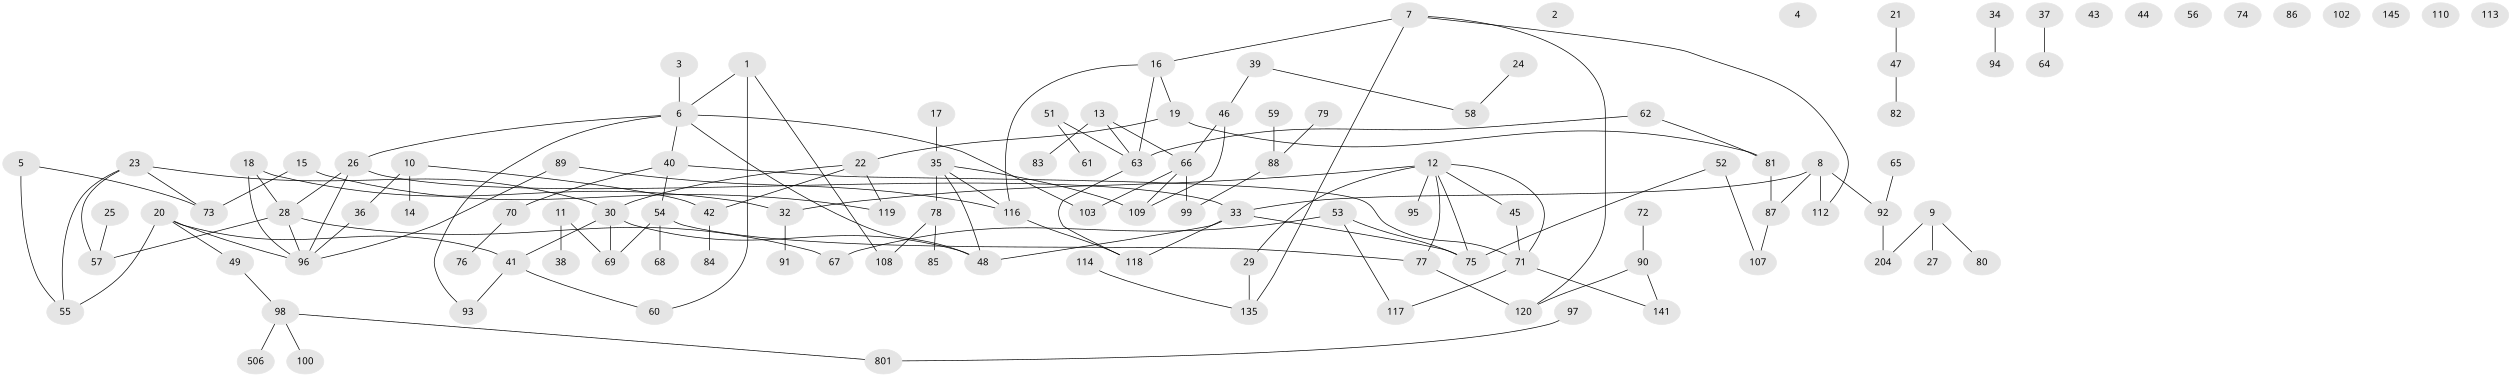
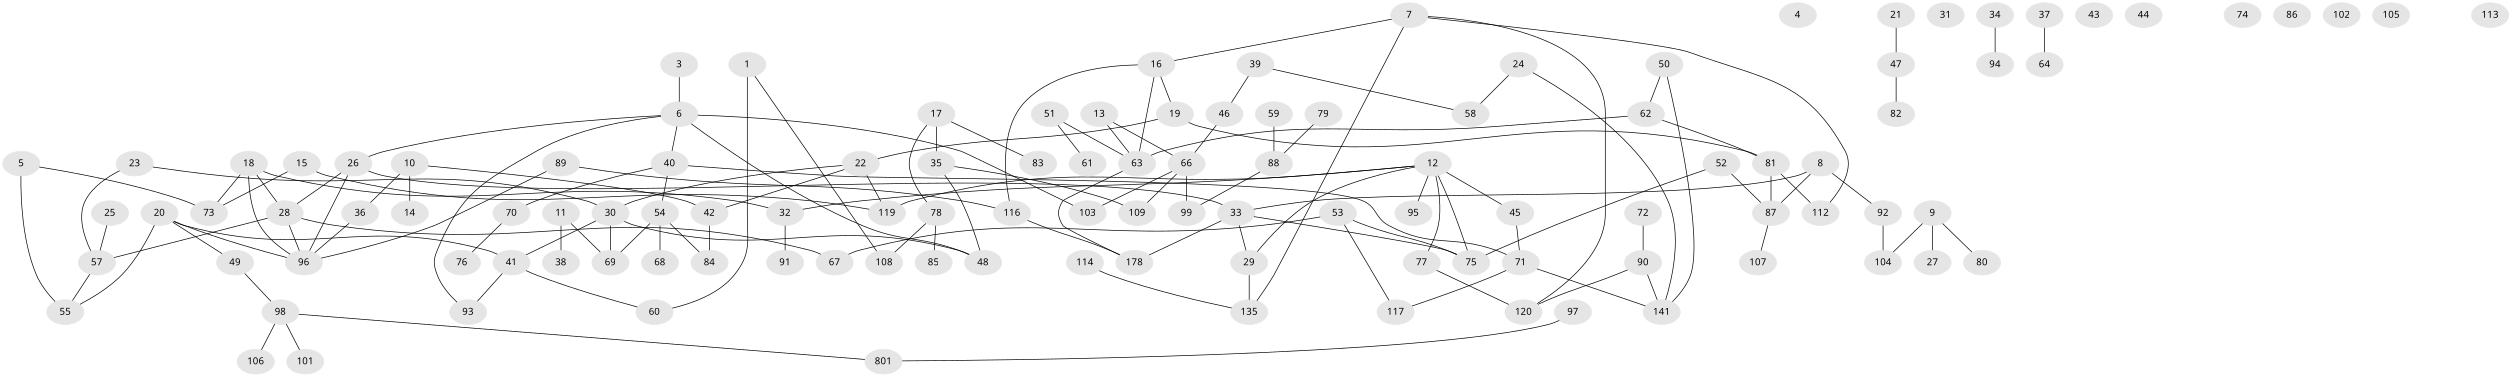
(1555, 15) -> none
none -> (1946, 15)
(2193, 15) -> none
(2391, 15) -> (2391, 15)
(2441, 15) -> none
none -> (1664, 65)
(713, 89) -> none
(1065, 142) -> (984, 137)
none -> (1645, 164)
(1896, 164) -> none
(1210, 177) -> none
(1524, 186) -> (1143, 178)
(172, 188) -> (229, 188)
(936, 188) -> (909, 164)
(1820, 188) -> (1793, 185)
(984, 195) -> none
(1740, 213) -> (1747, 189)
(69, 224) -> (81, 287)
(1112, 242) -> (1243, 238)
(1038, 247) -> (688, 241)
(1134, 263) -> (1134, 263)
(1883, 263) -> (1883, 263)
(256, 362) -> (256, 362)
(305, 362) -> (305, 362)
